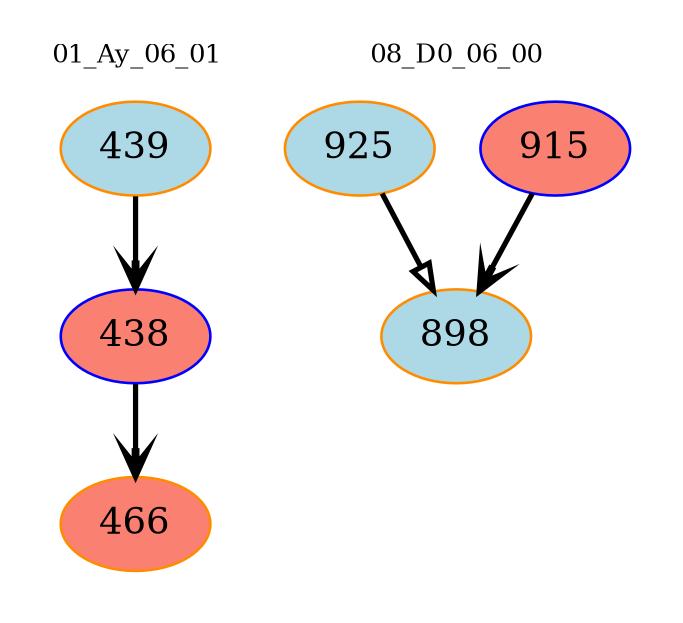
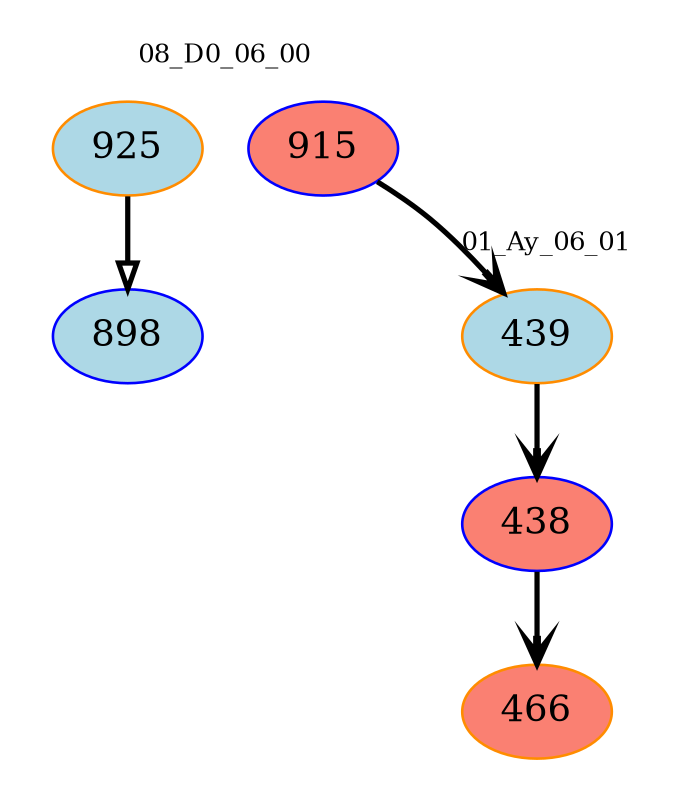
(512, 231) -> (458, 244)
(456, 336) -> (128, 336)
